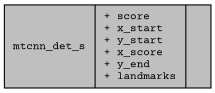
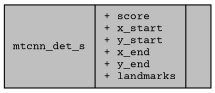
(134, 52) -> (127, 52)
